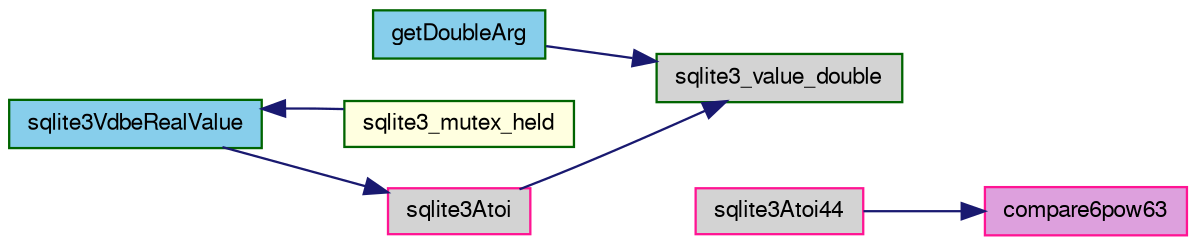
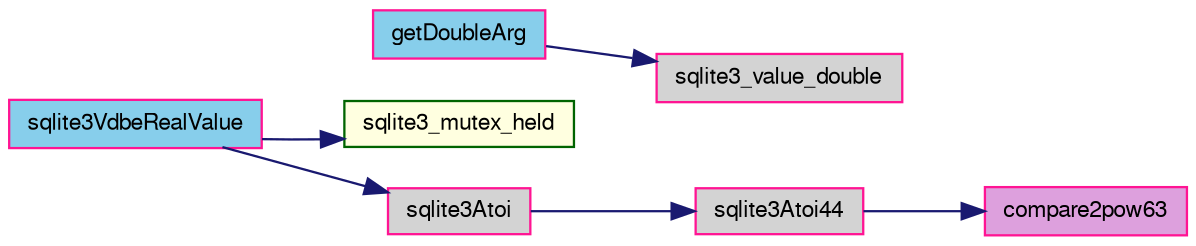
(459, 34) -> (459, 34)
(779, 78) -> (779, 78)
(314, 109) -> (291, 139)
(135, 124) -> (135, 124)
(613, 151) -> (601, 211)
(1086, 211) -> (1086, 211)
